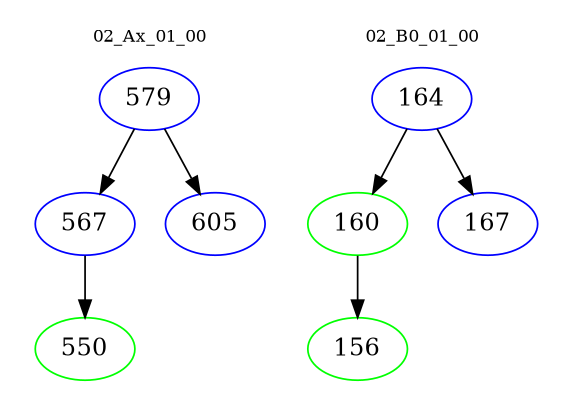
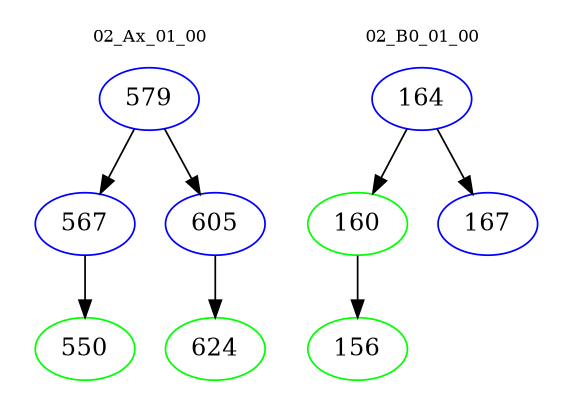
none -> (215, 349)
